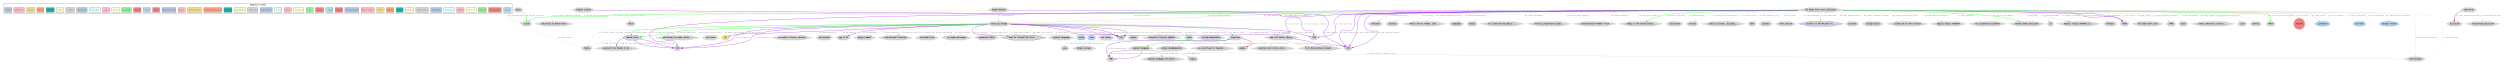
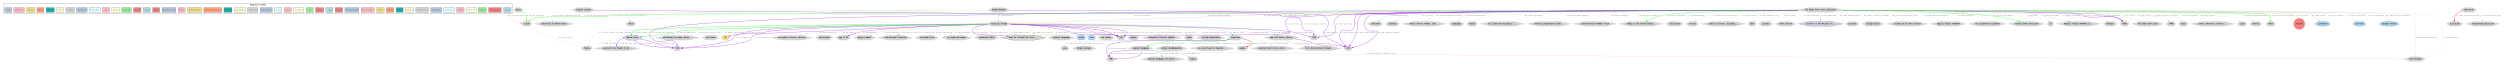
(2050, 10) -> (2048, 11)
